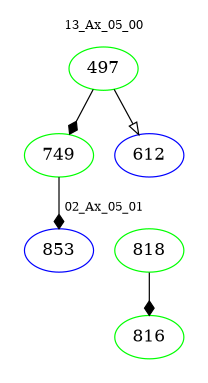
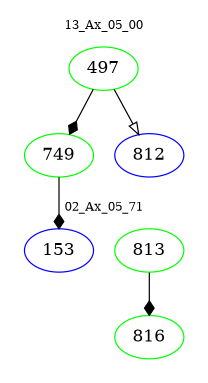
(149, 155) -> (149, 155)
(104, 208) -> (104, 208)
(59, 250) -> (59, 250)
(149, 250) -> (149, 250)
